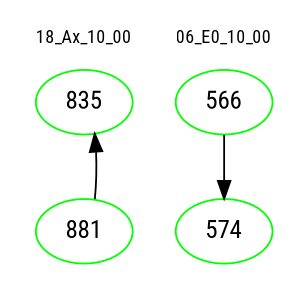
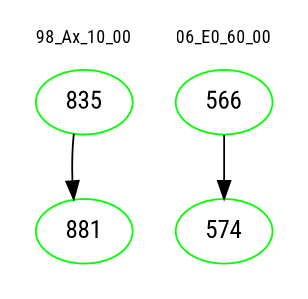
(84, 39) -> (84, 39)
(224, 39) -> (224, 39)
(96, 176) -> (72, 157)
